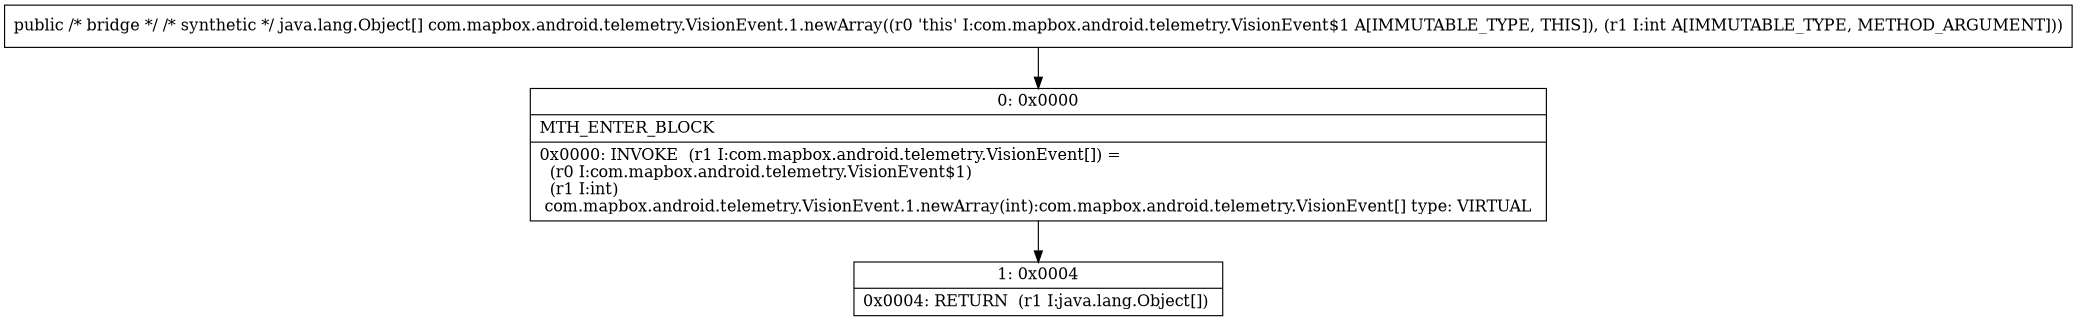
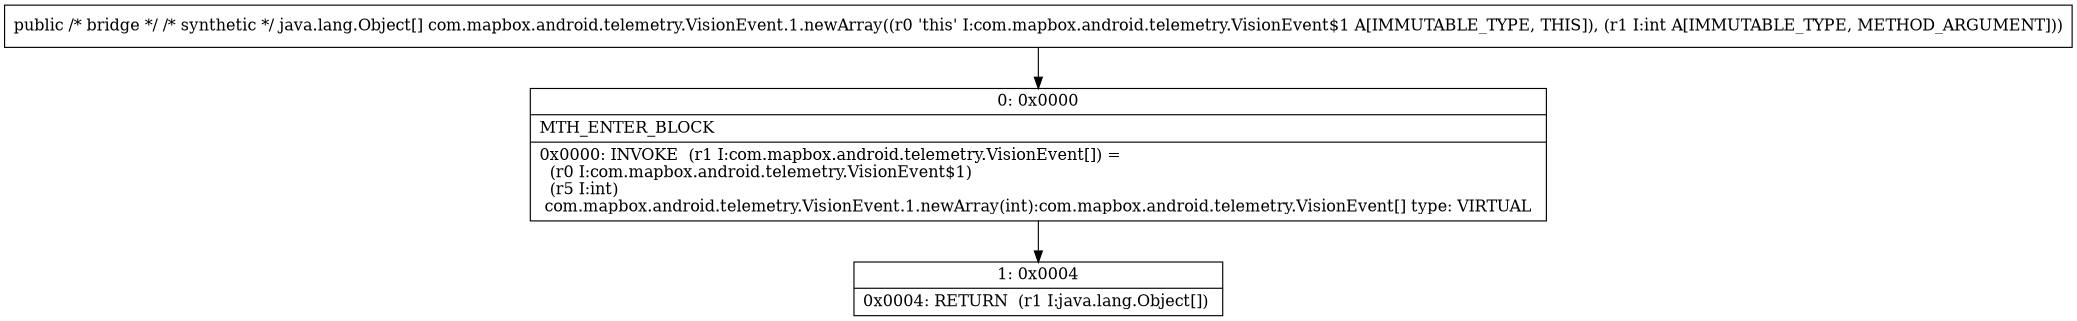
(579, 190) -> (579, 190)
